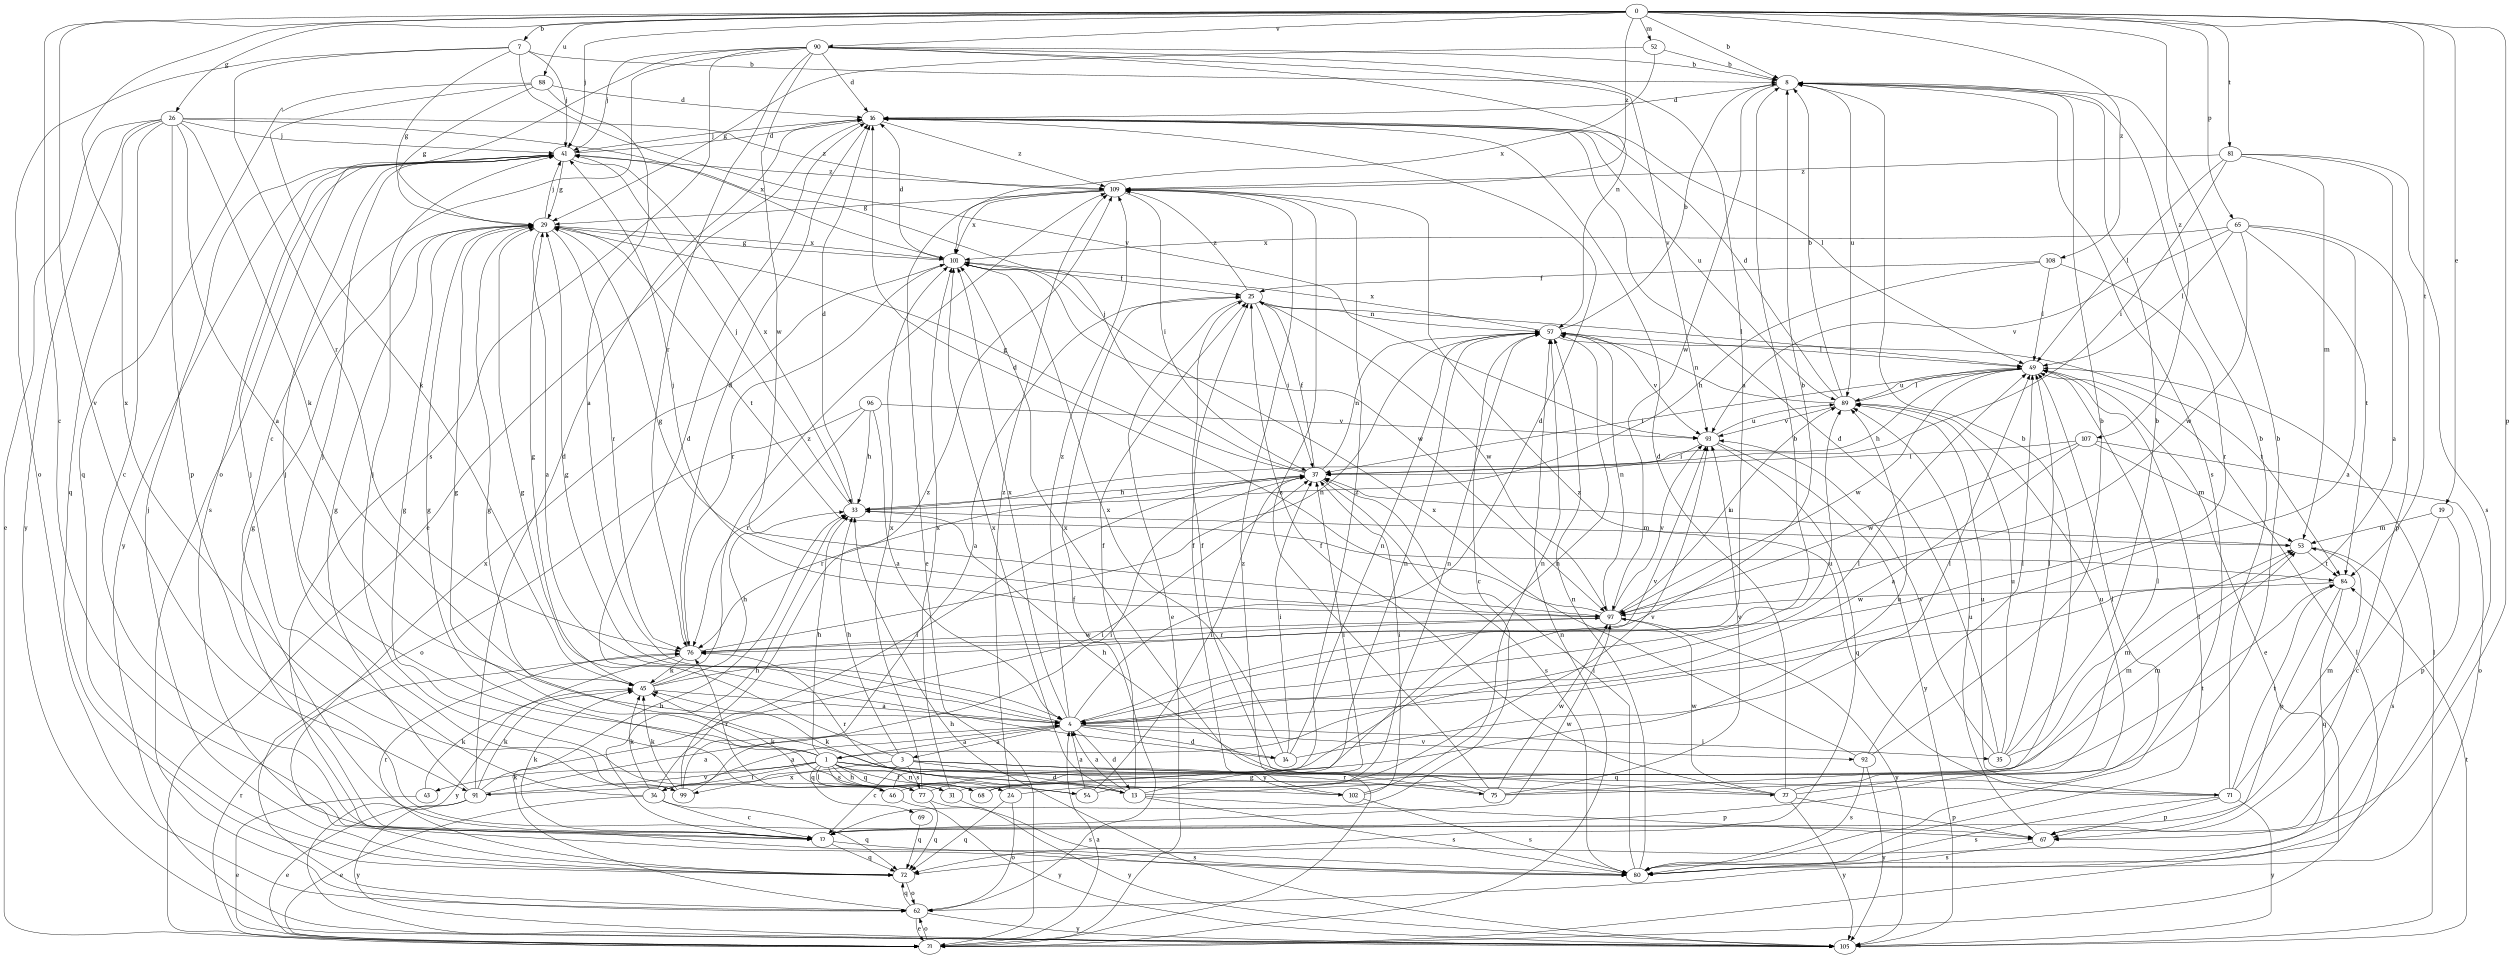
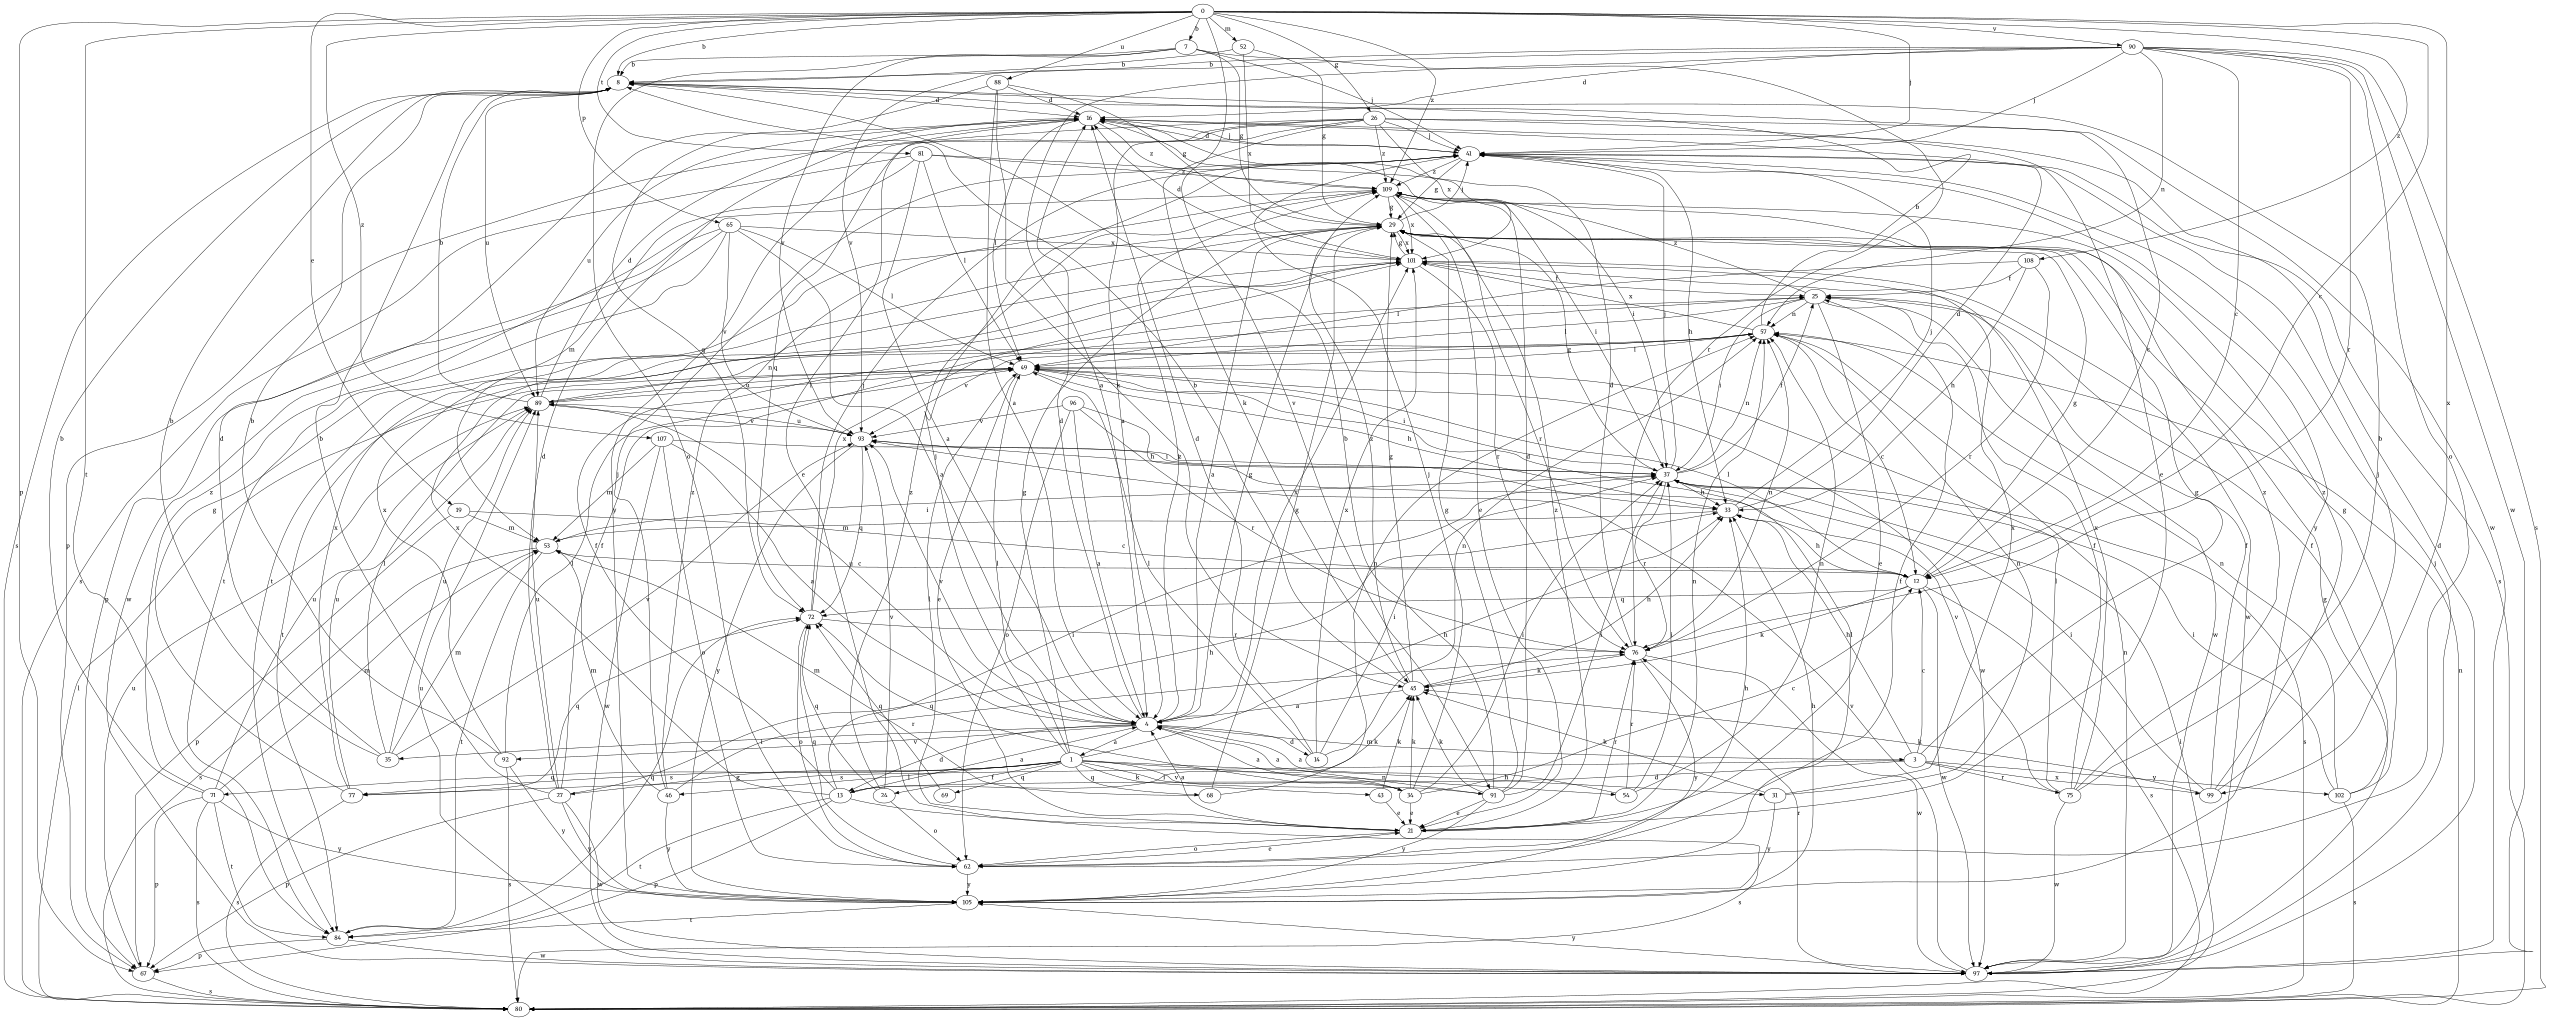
(766, 332) -> (1691, 332)
(976, 546) -> (2247, 546)
none -> (1230, 568)
(998, 742) -> (1370, 742)
